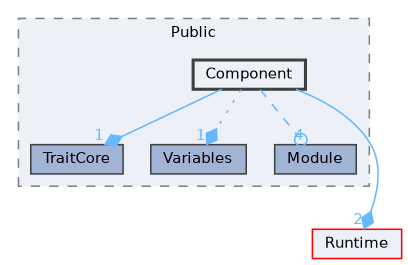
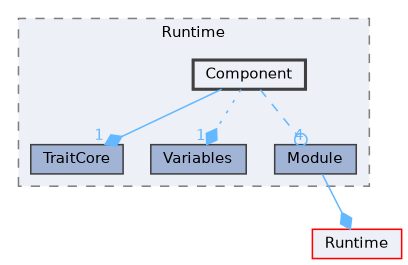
(194, 33) -> (194, 33)
(358, 128) -> (333, 196)
